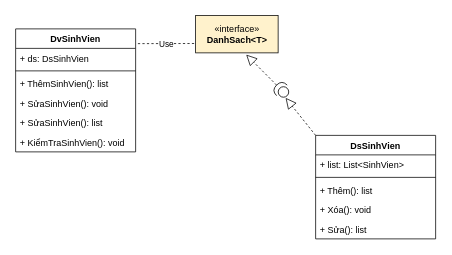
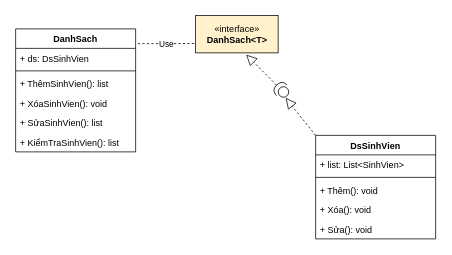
(75, 39) -> (75, 39)
(65, 104) -> (65, 104)
(74, 143) -> (73, 143)
(349, 191) -> (350, 191)
(346, 230) -> (348, 230)
